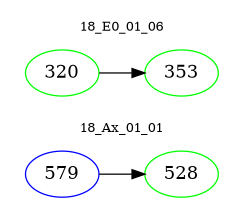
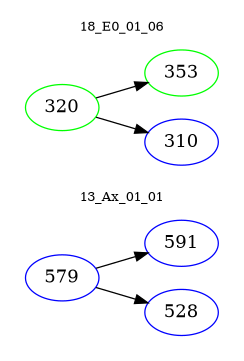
(122, 129) -> (122, 198)
none -> (182, 142)
(182, 174) -> (182, 312)
none -> (182, 243)
